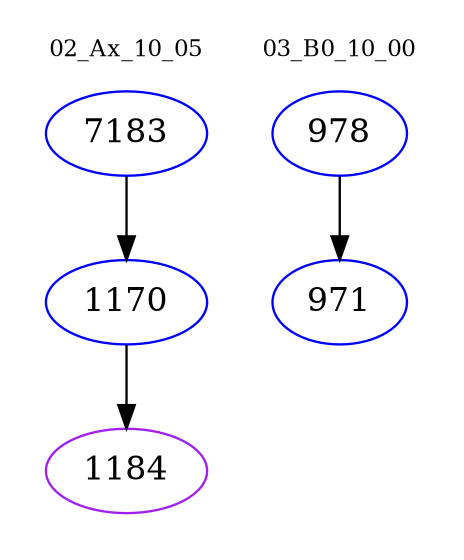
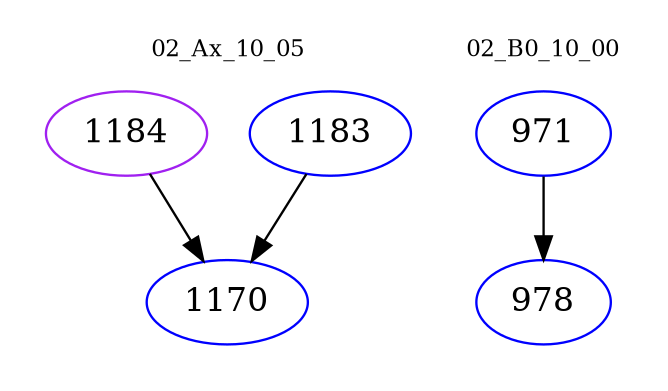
(340, 50) -> (544, 50)
(127, 134) -> (330, 134)
(340, 206) -> (544, 206)
(127, 375) -> (170, 207)
